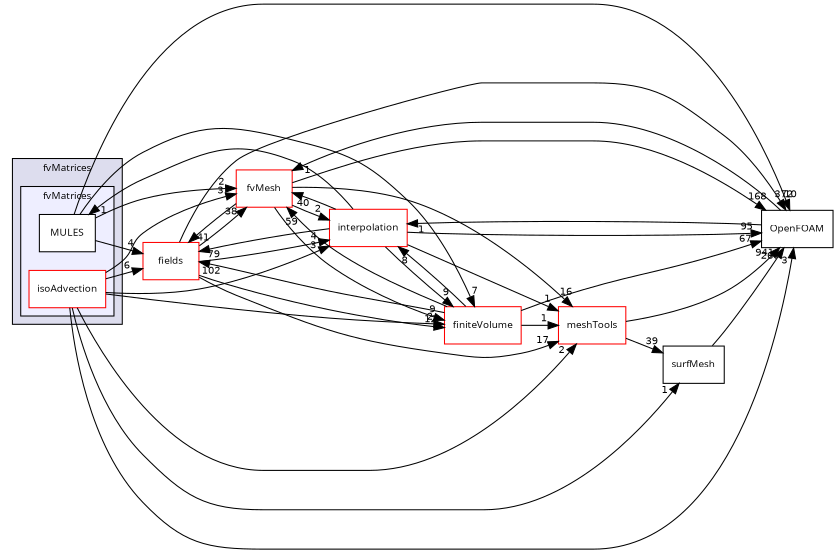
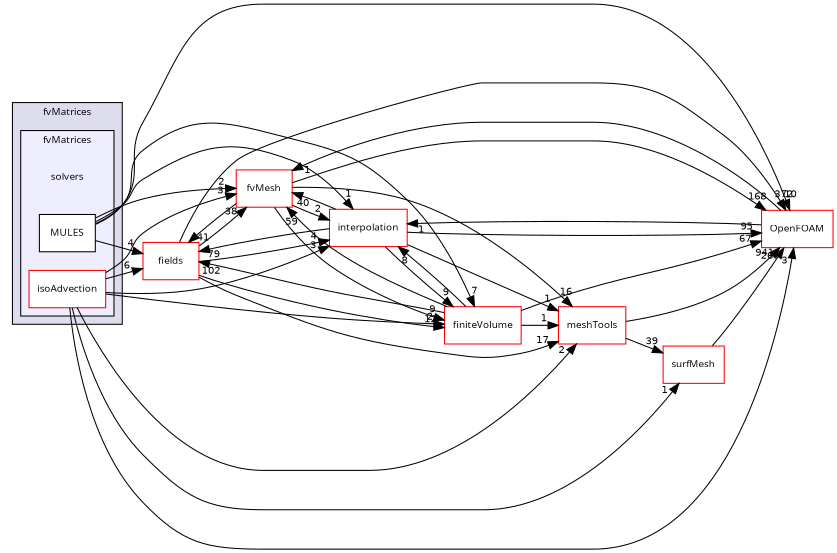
(228, 150) -> (216, 148)
none -> (67, 177)
(797, 229) -> (797, 229)
(694, 365) -> (694, 365)
